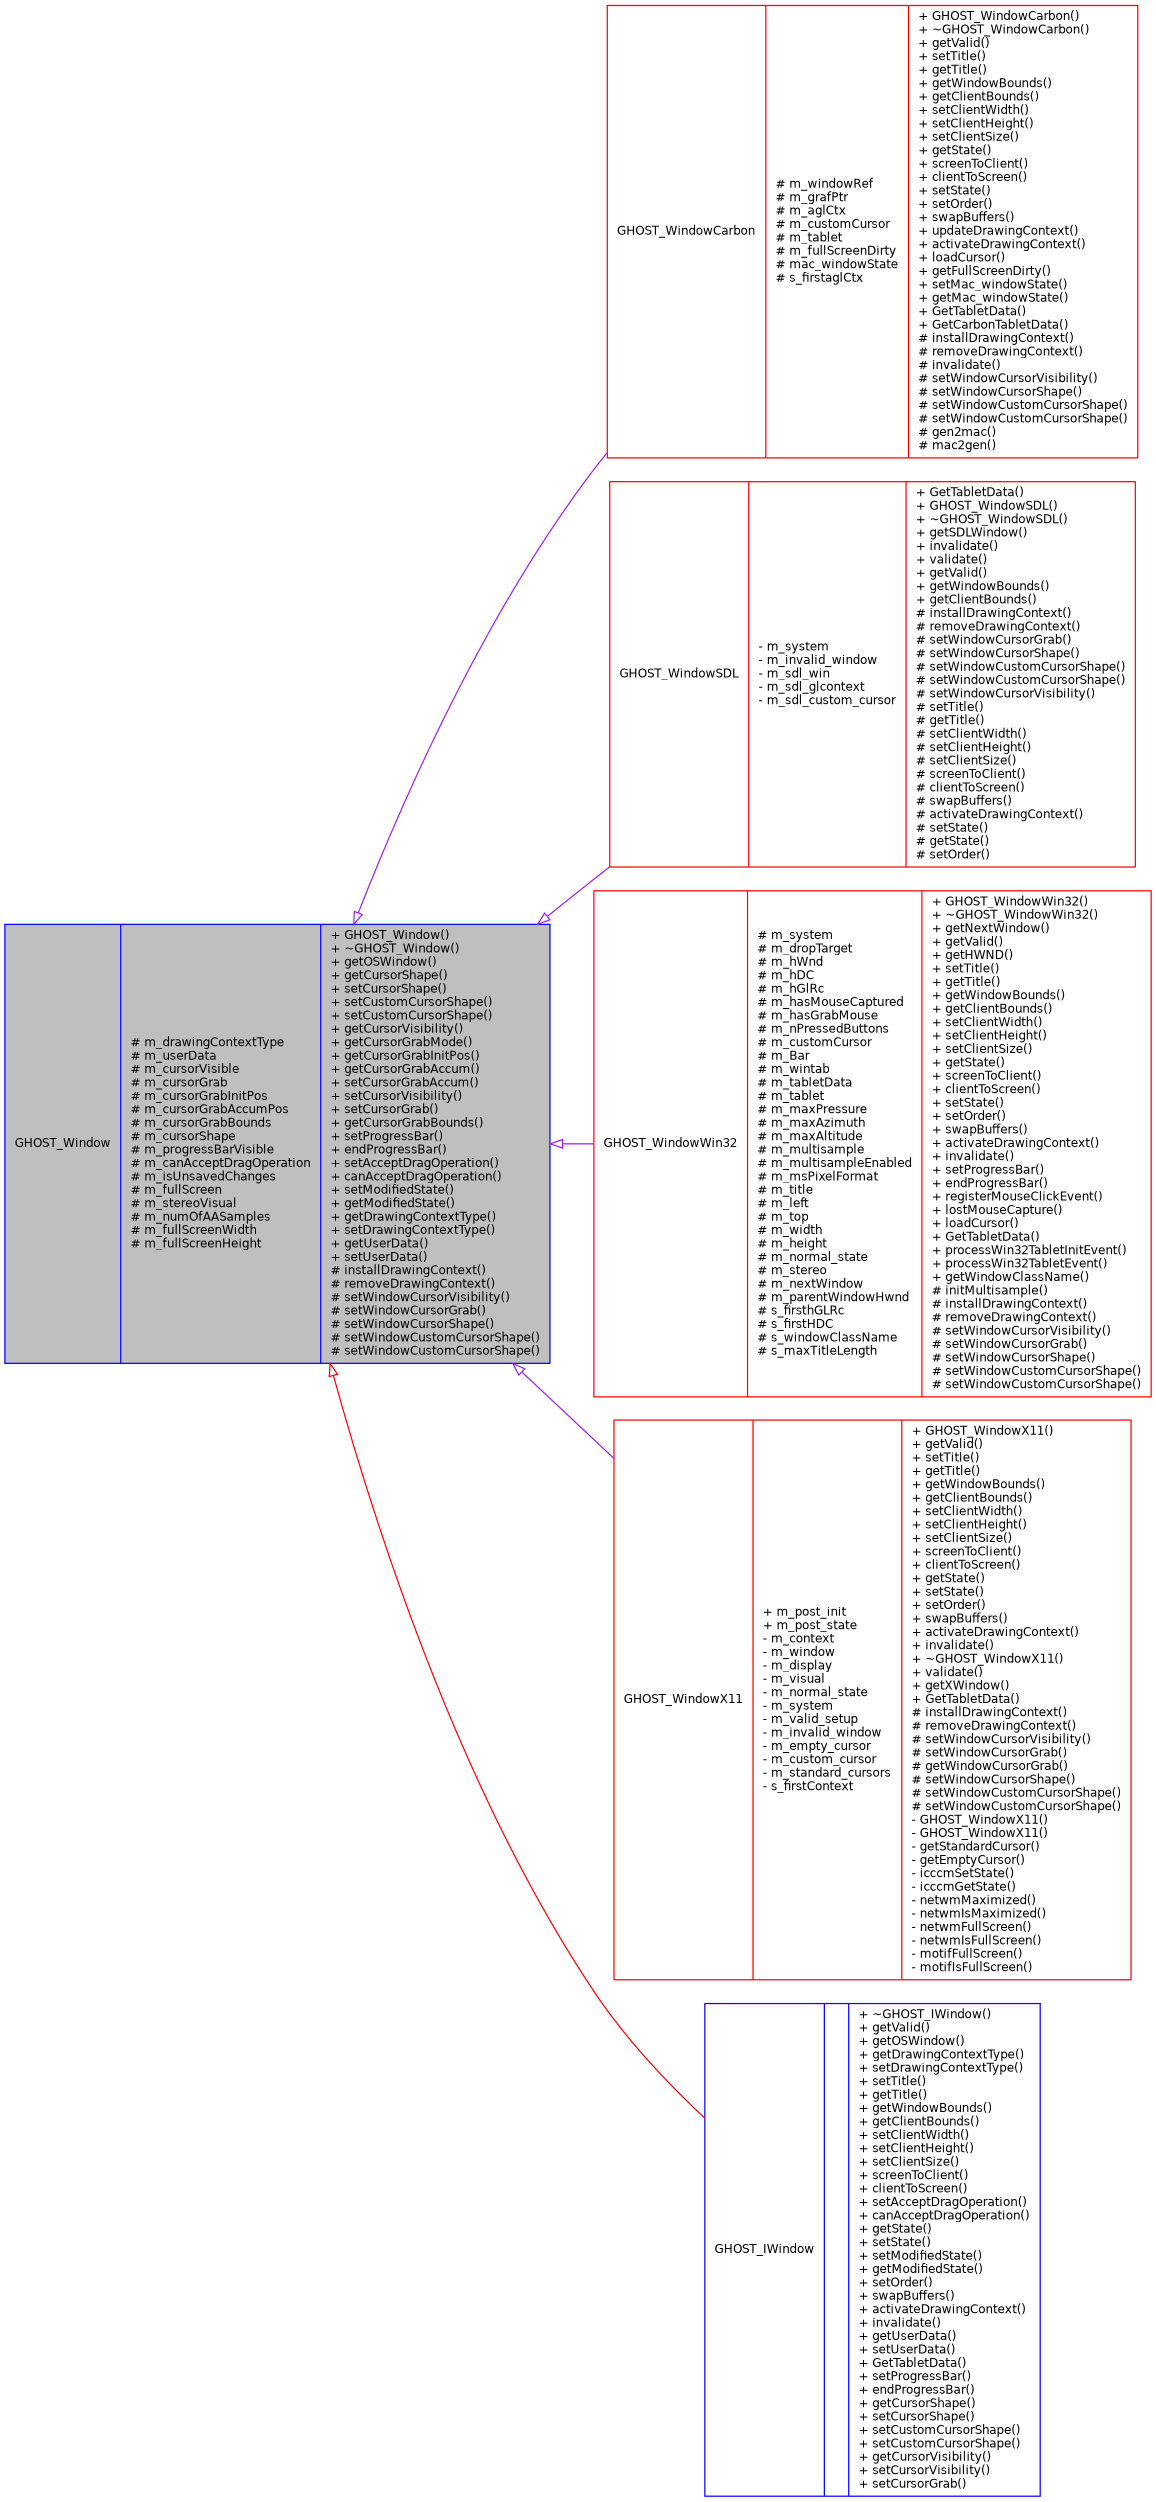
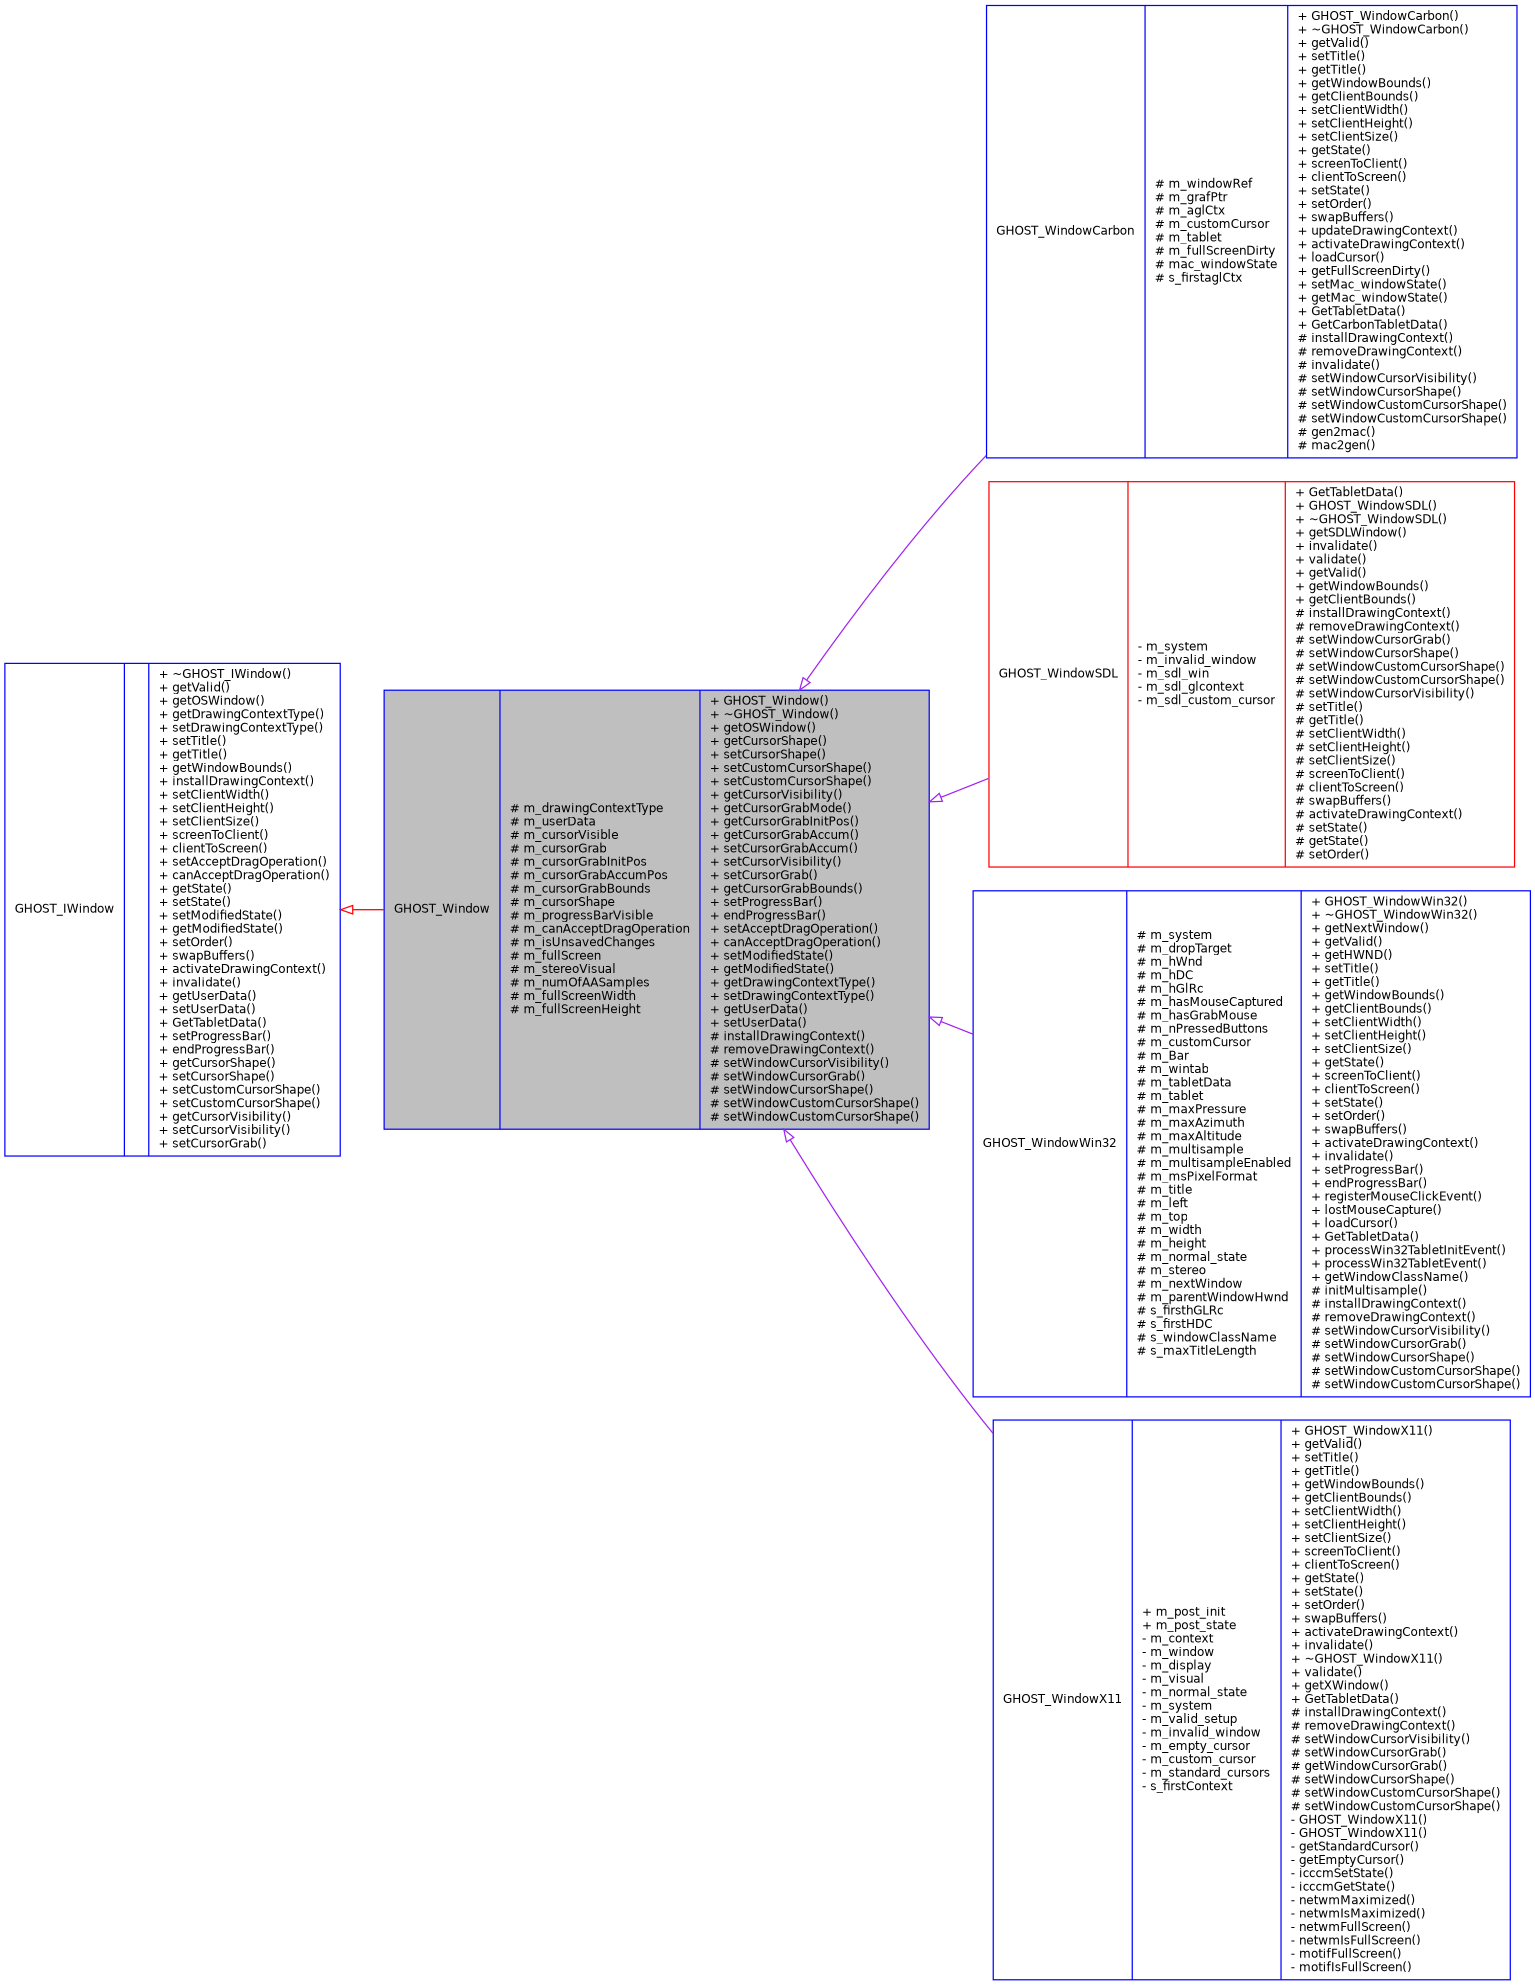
(873, 232) -> (1252, 232)
(873, 1144) -> (1252, 1144)
(873, 1700) -> (1252, 1700)
(474, 1771) -> (368, 910)
(919, 2122) -> (237, 782)
